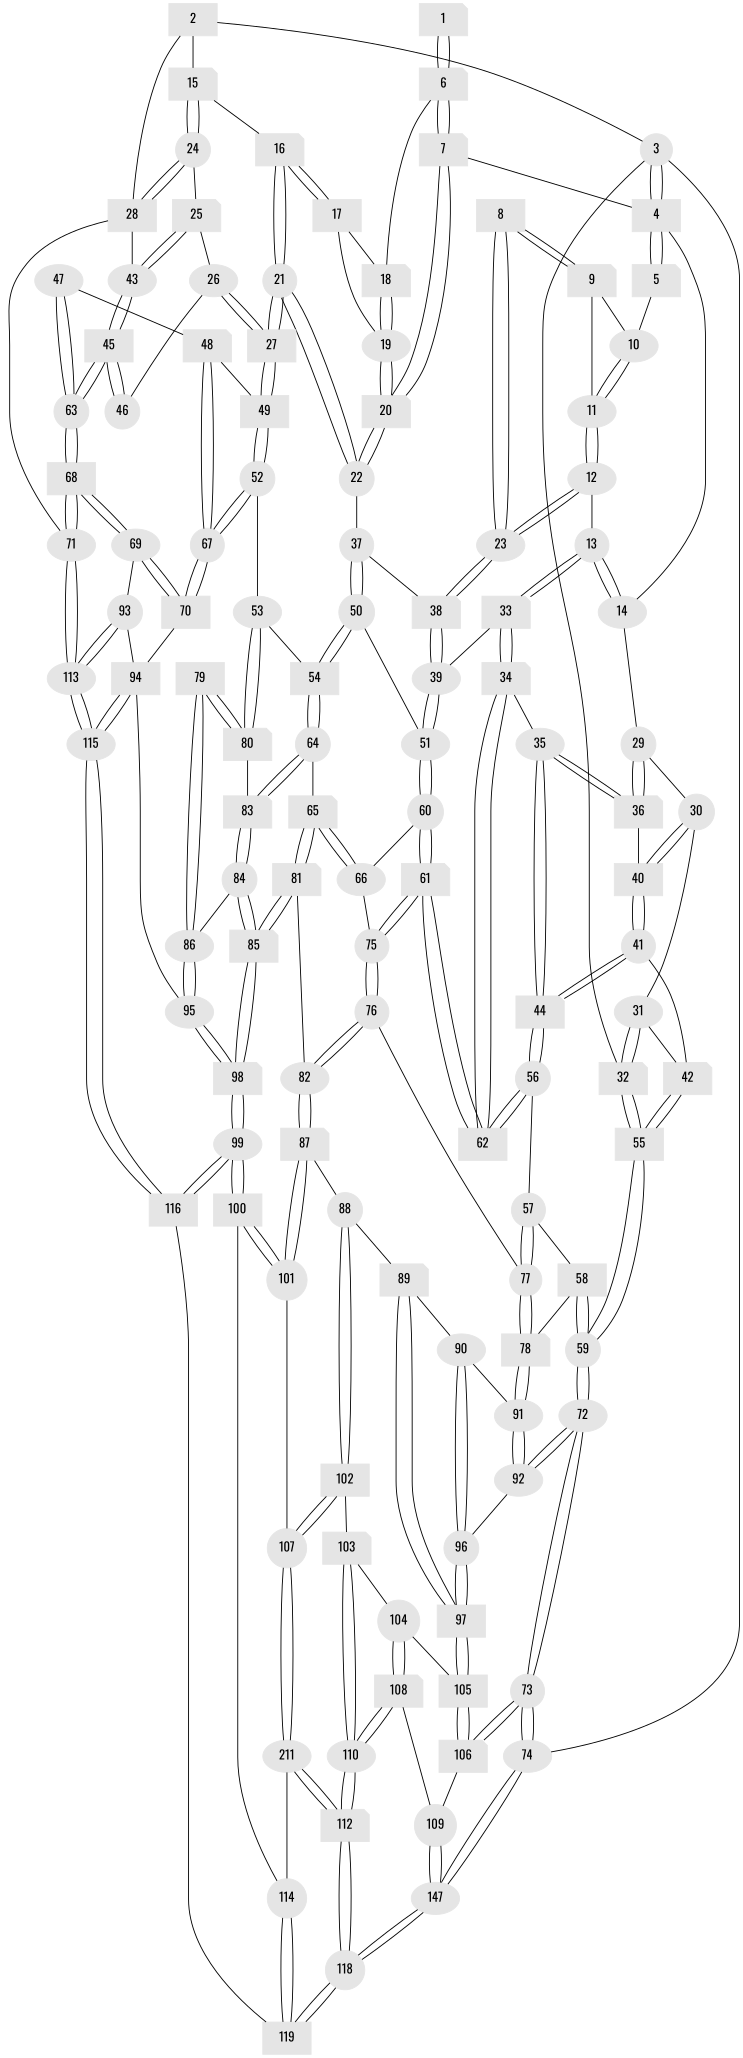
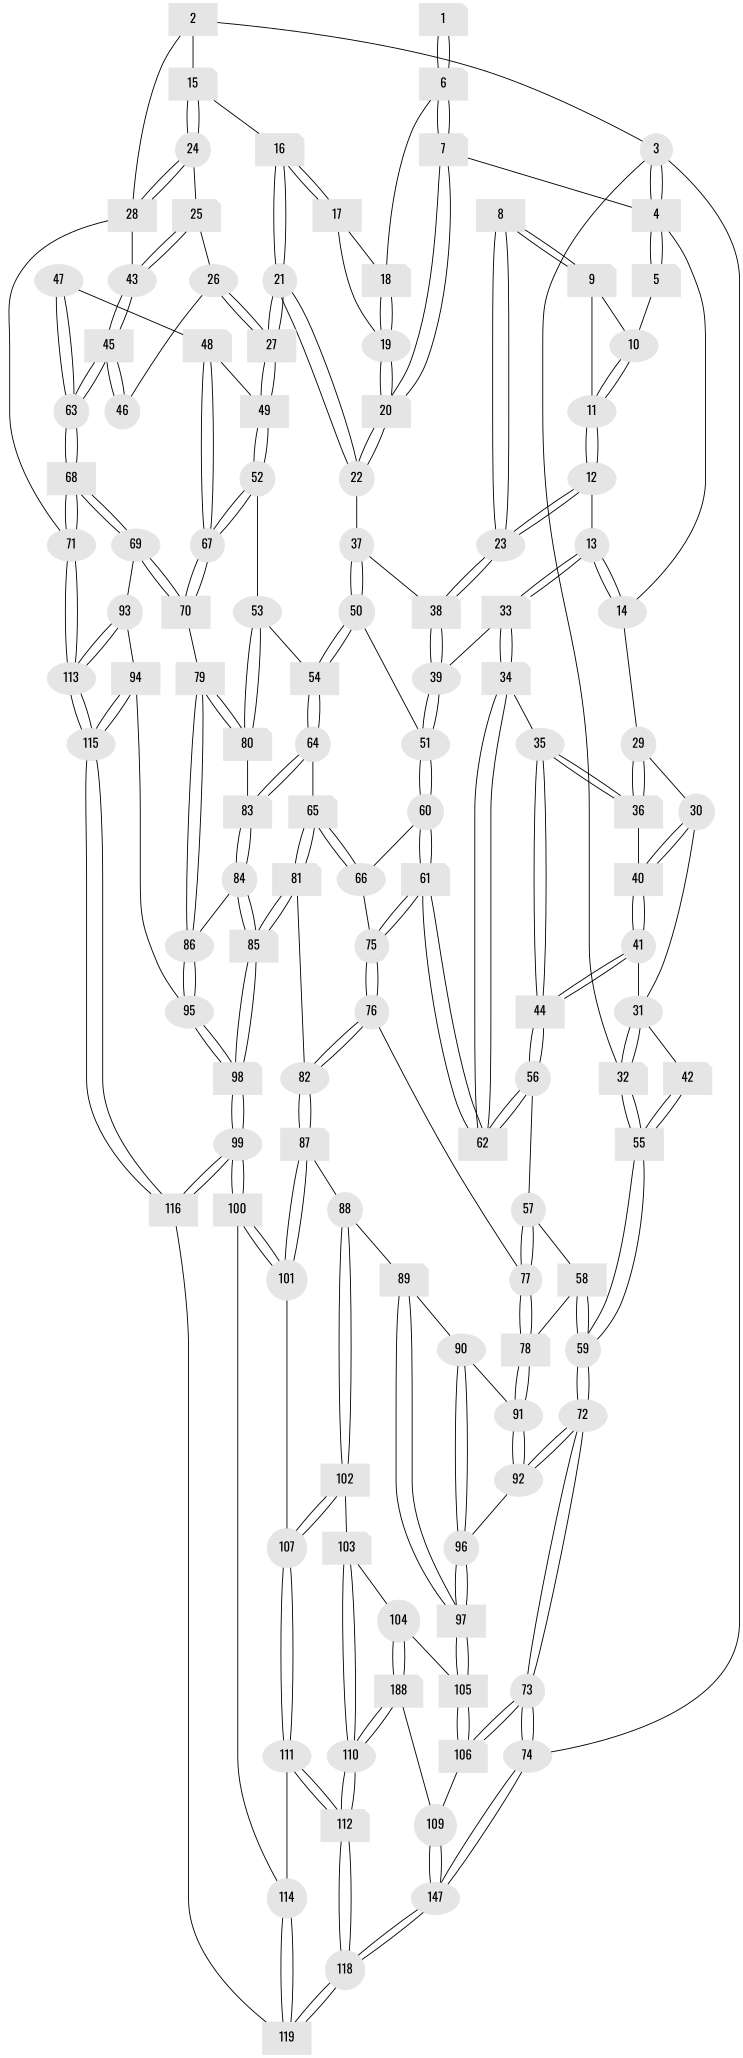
(161, 645) -> (193, 645)
(675, 1008) -> (638, 979)
(399, 1691) -> (399, 1691)
(287, 1756) -> (287, 1756)
